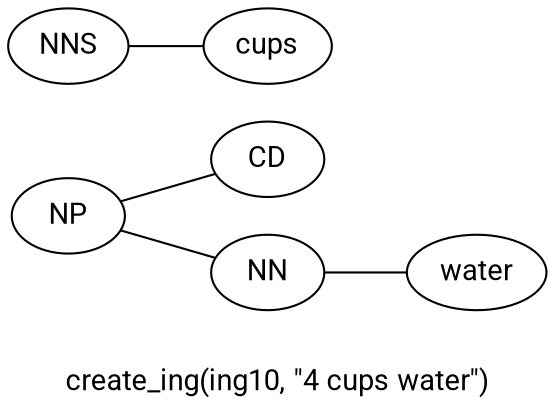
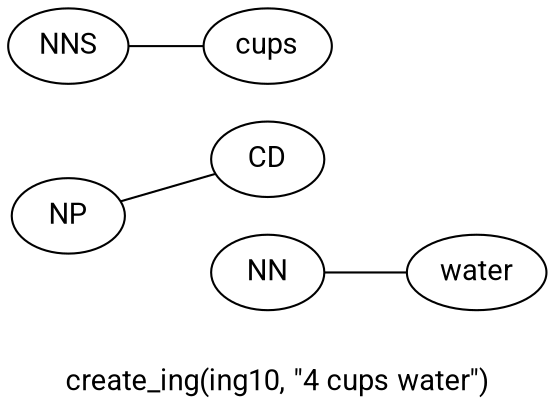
(168, 244) -> none
